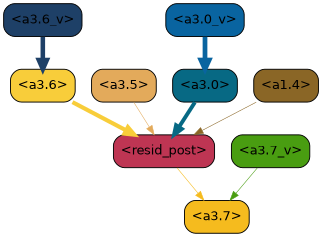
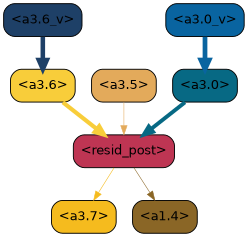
(229, 116) -> (142, 180)
(271, 151) -> none
